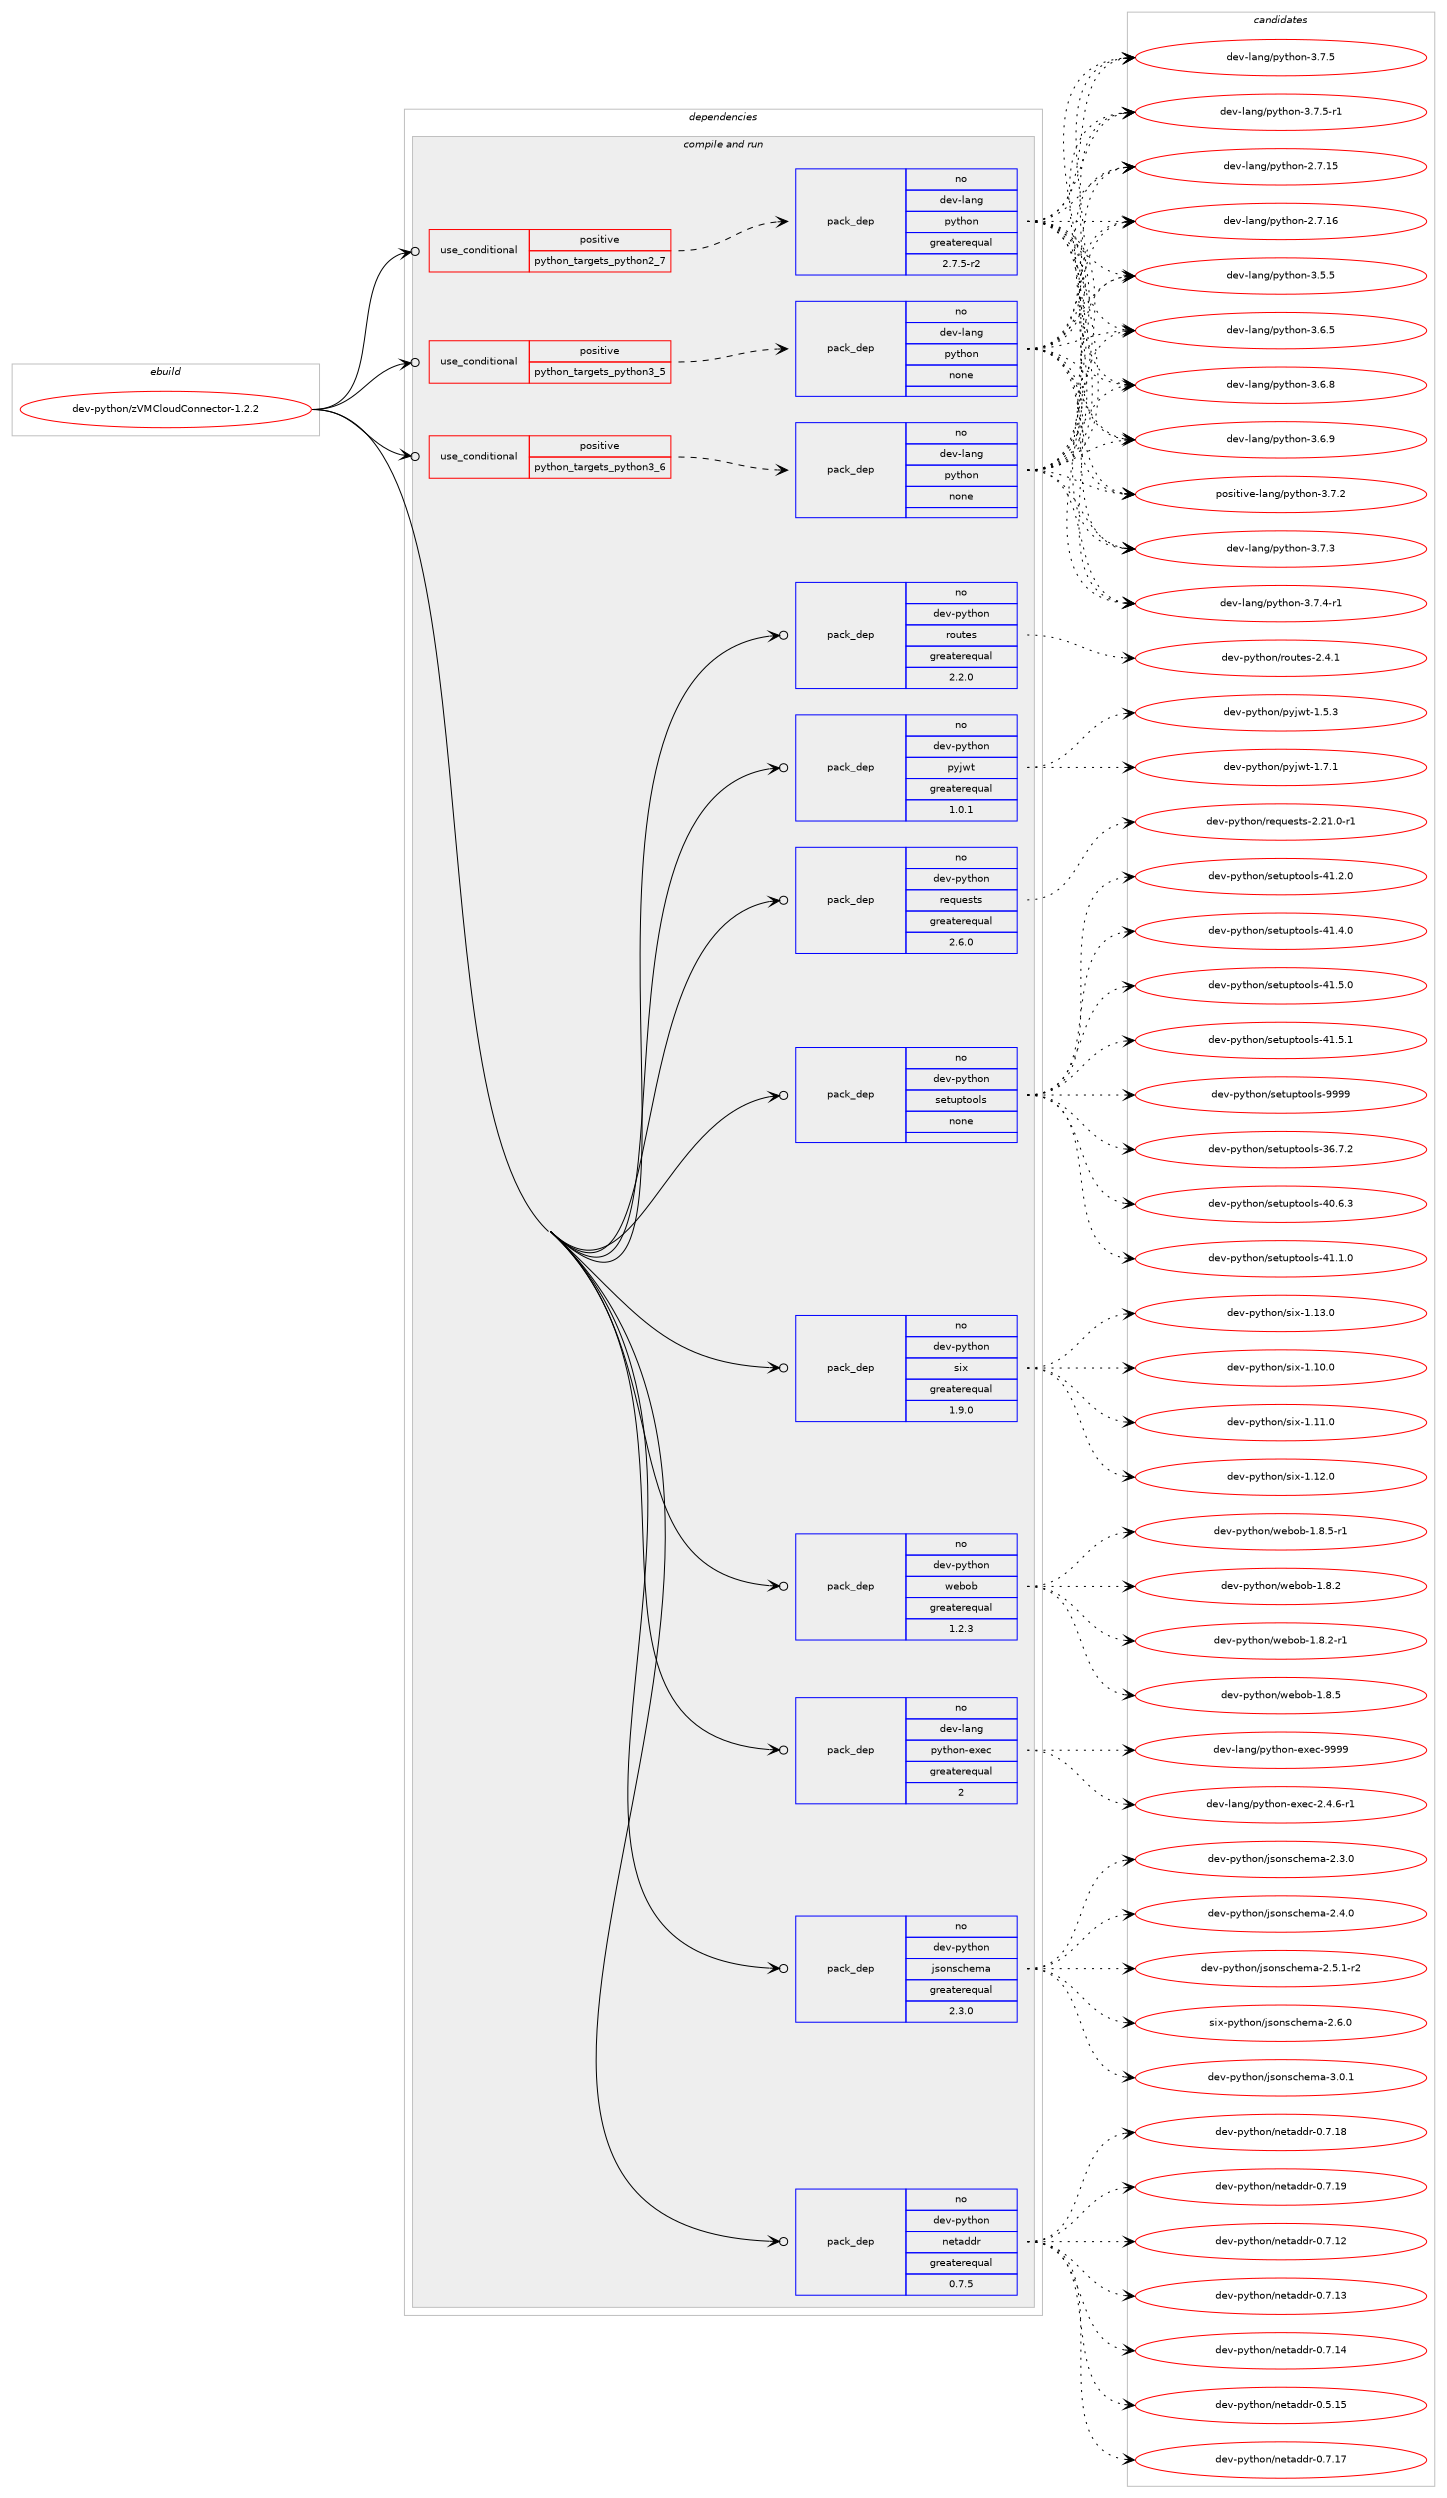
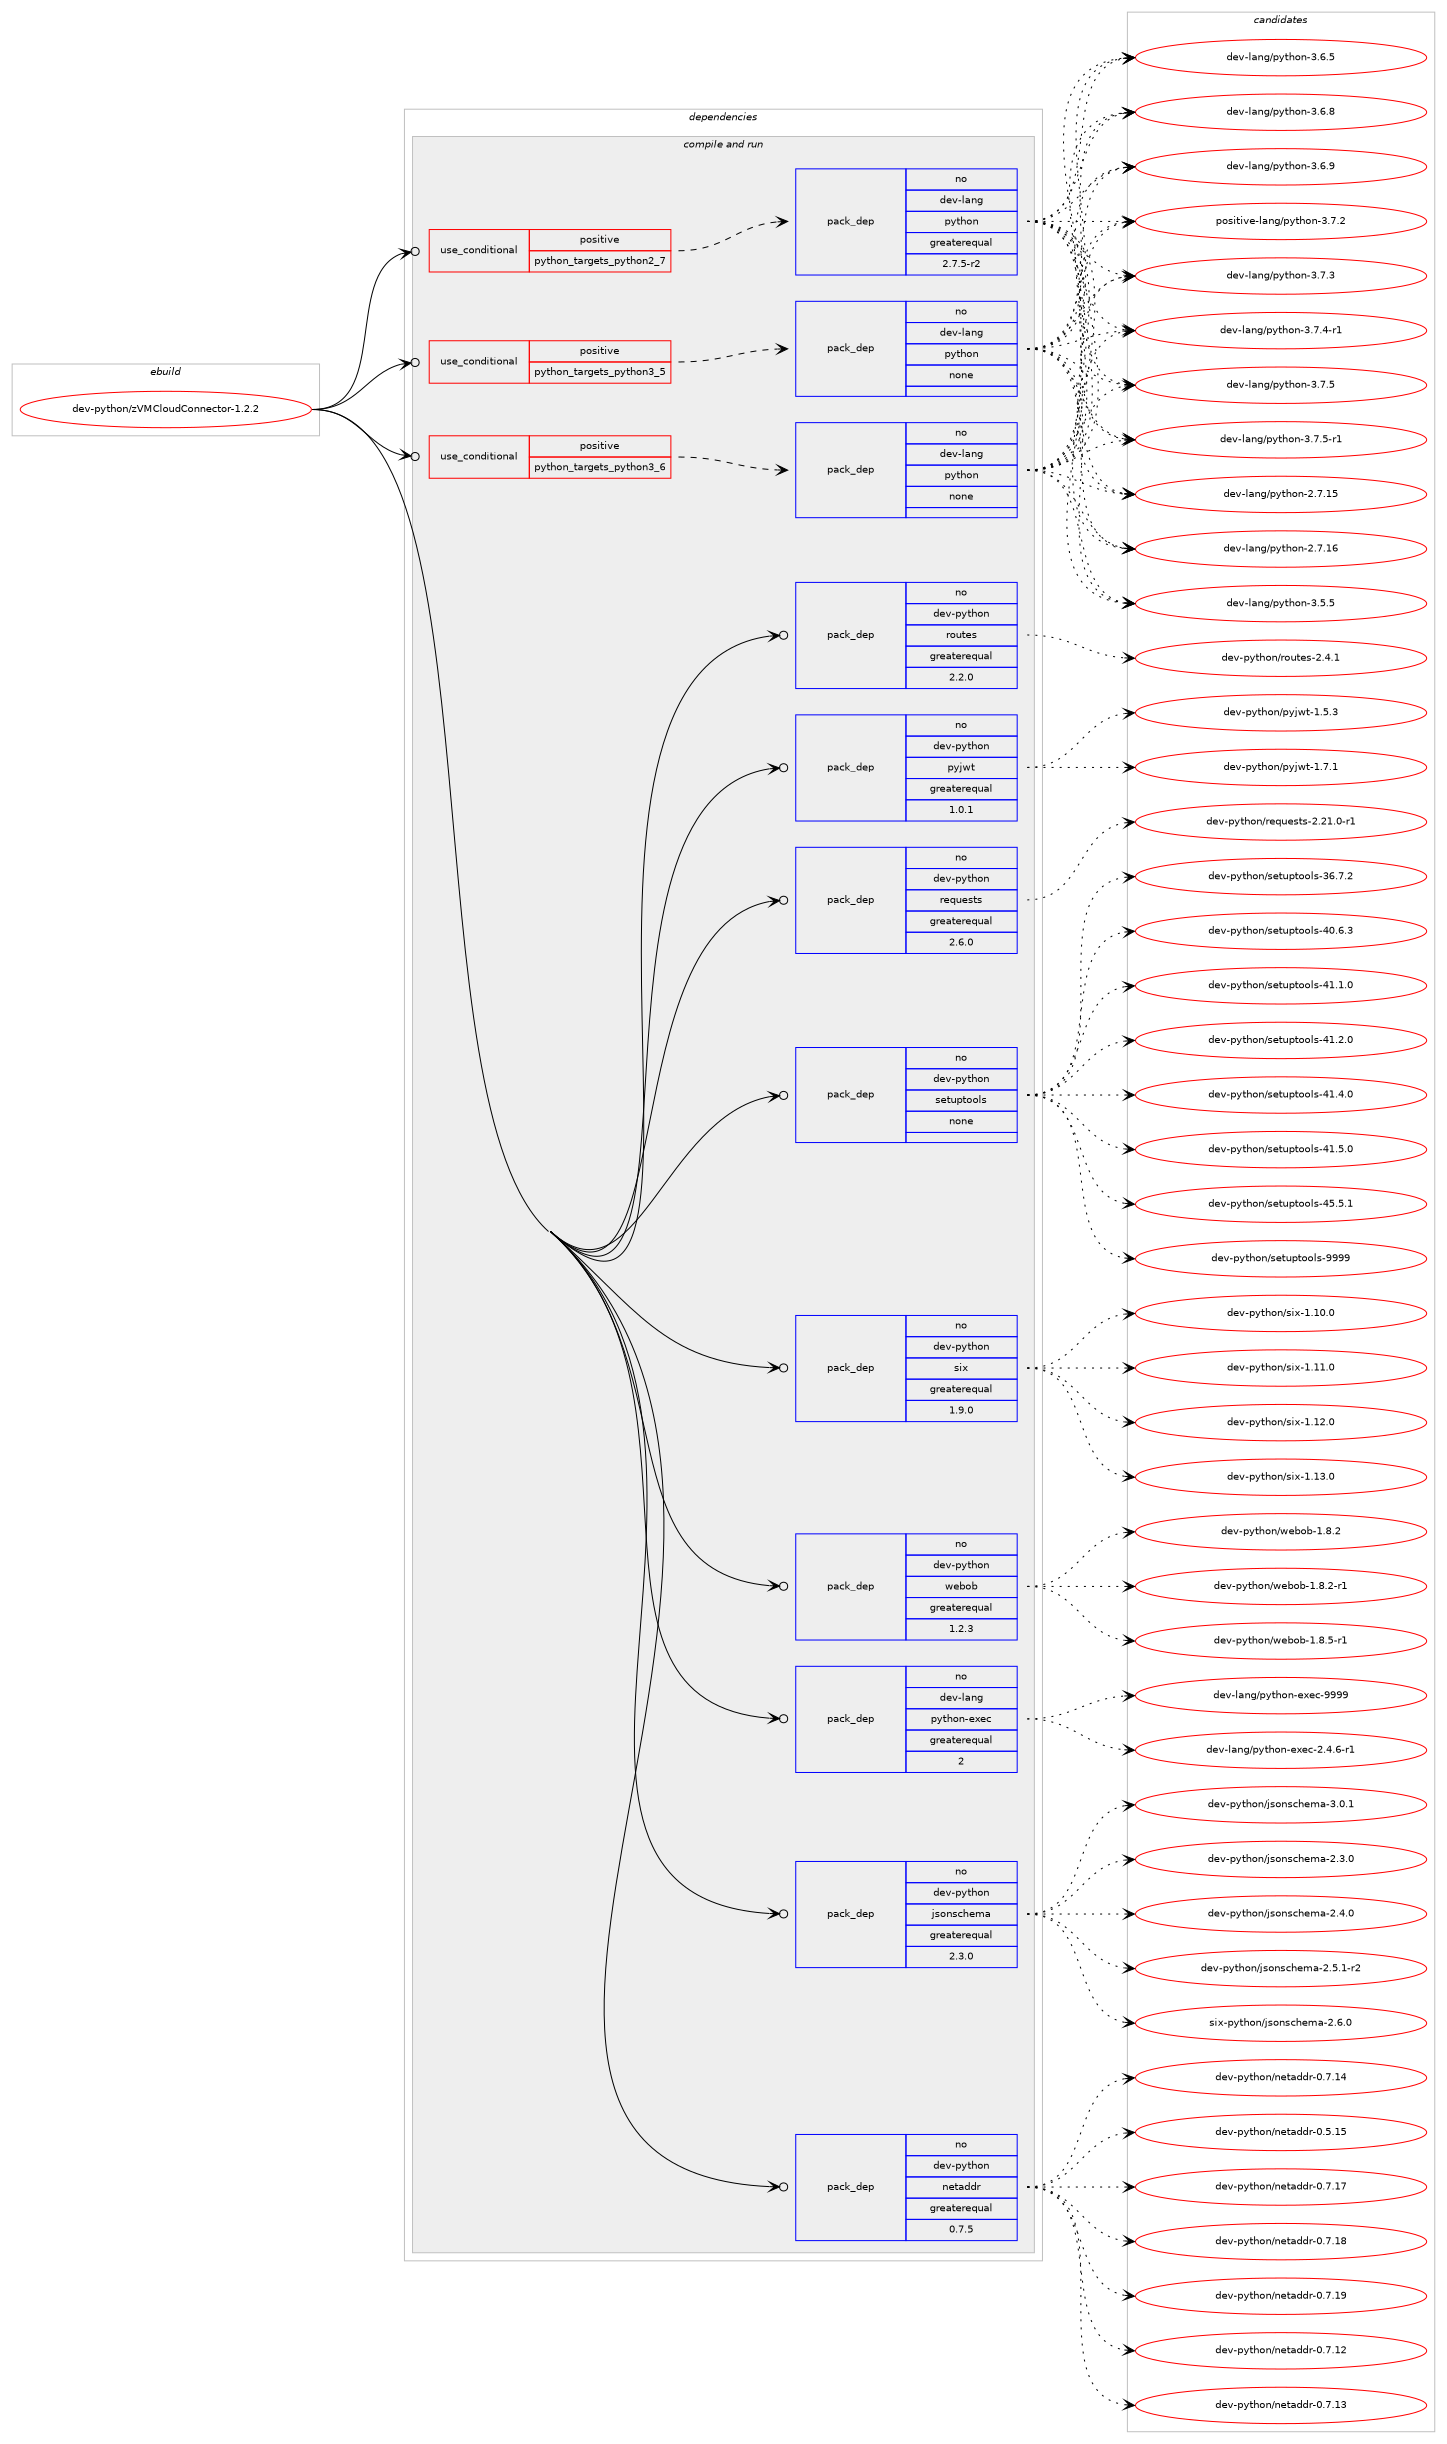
(1281, 1040) -> (1281, 1204)
(1281, 1696) -> none
